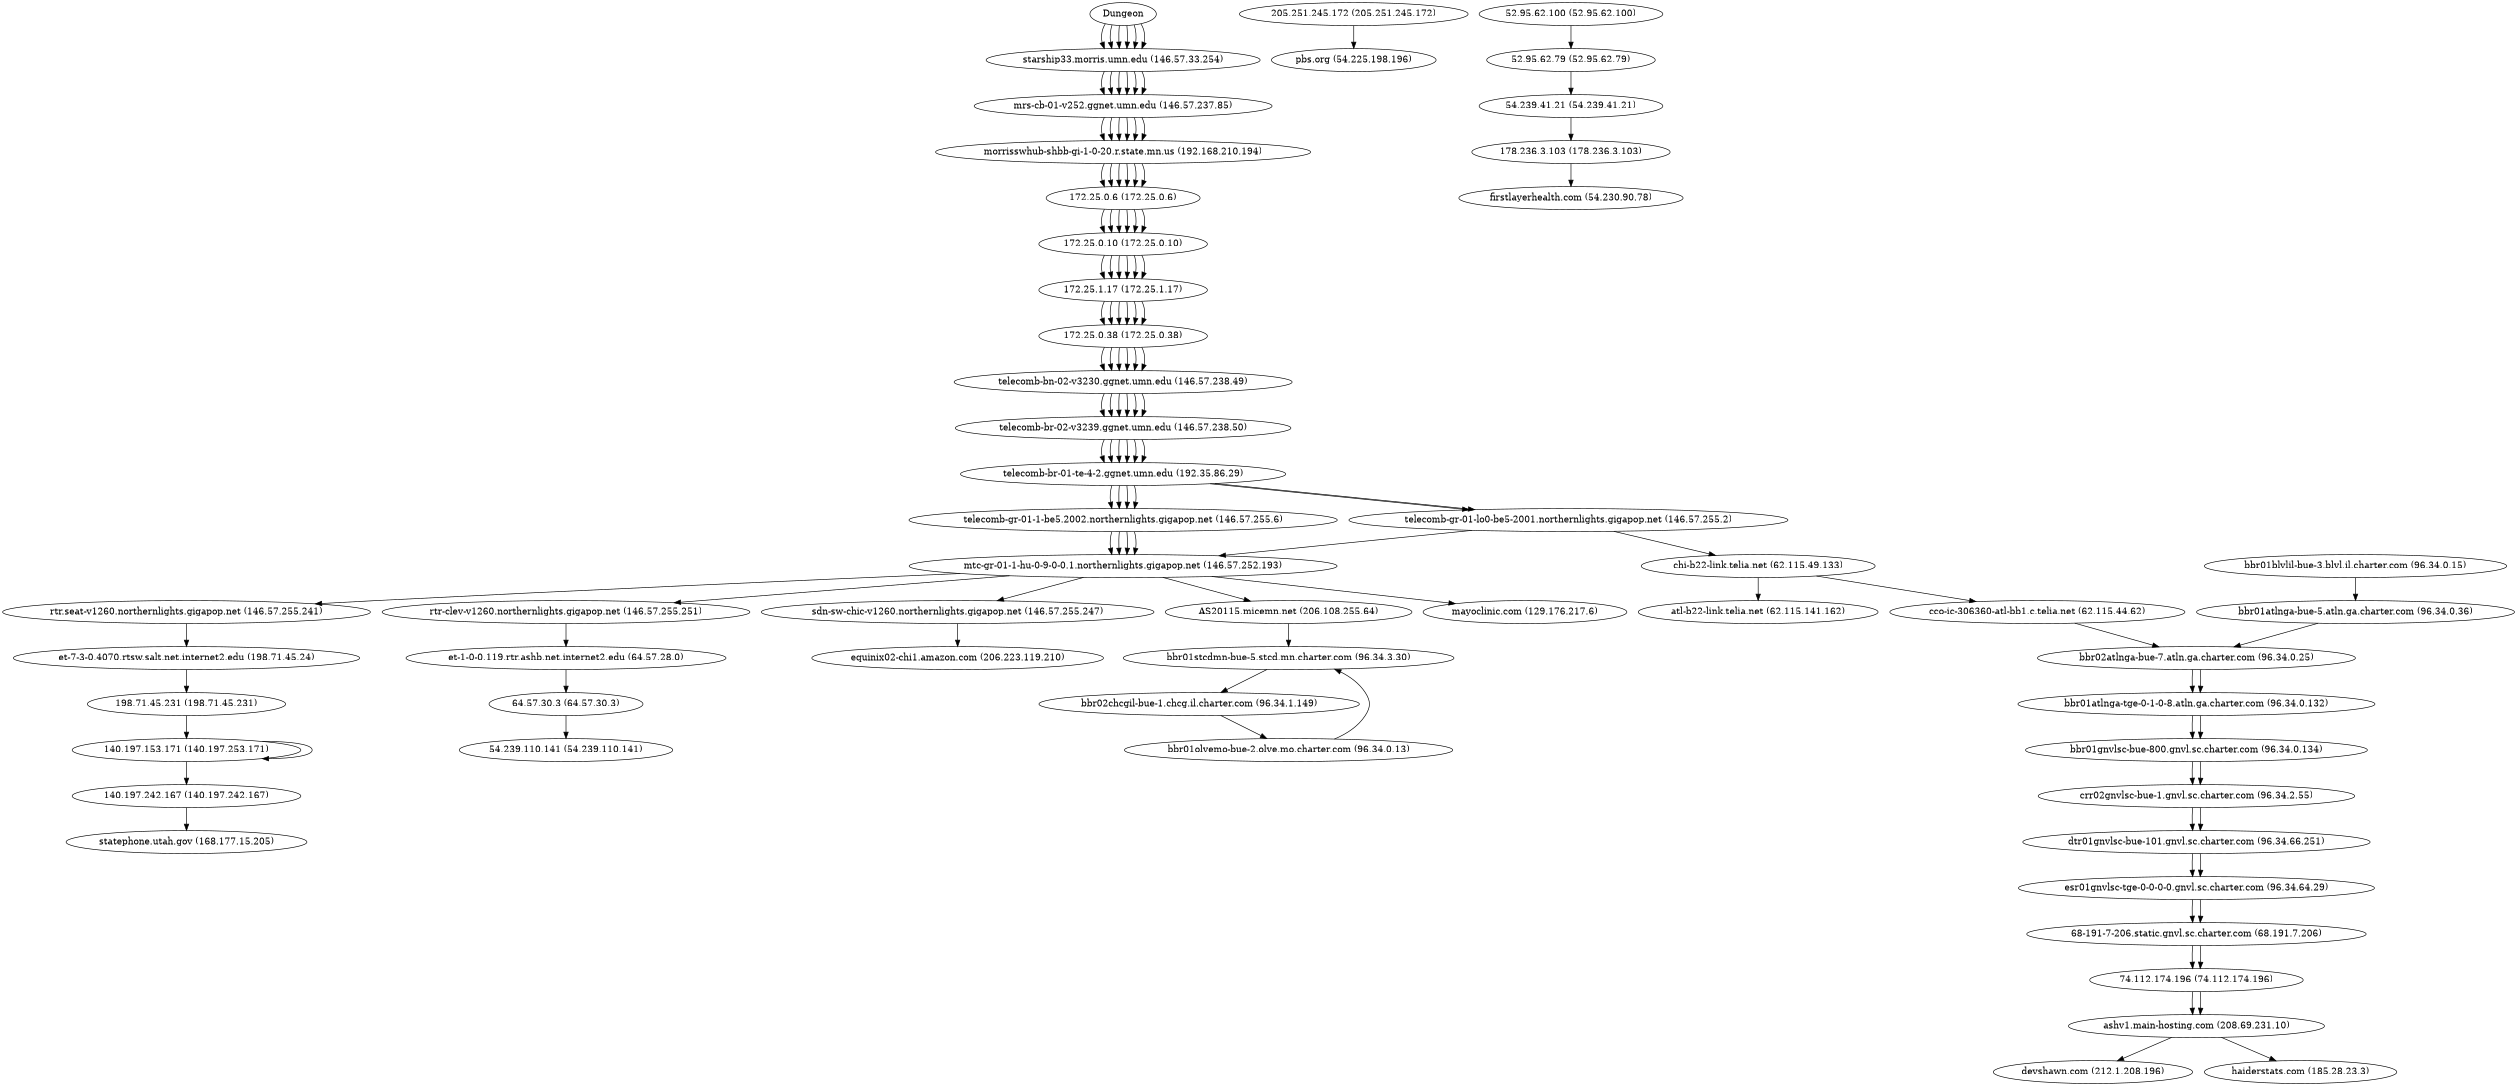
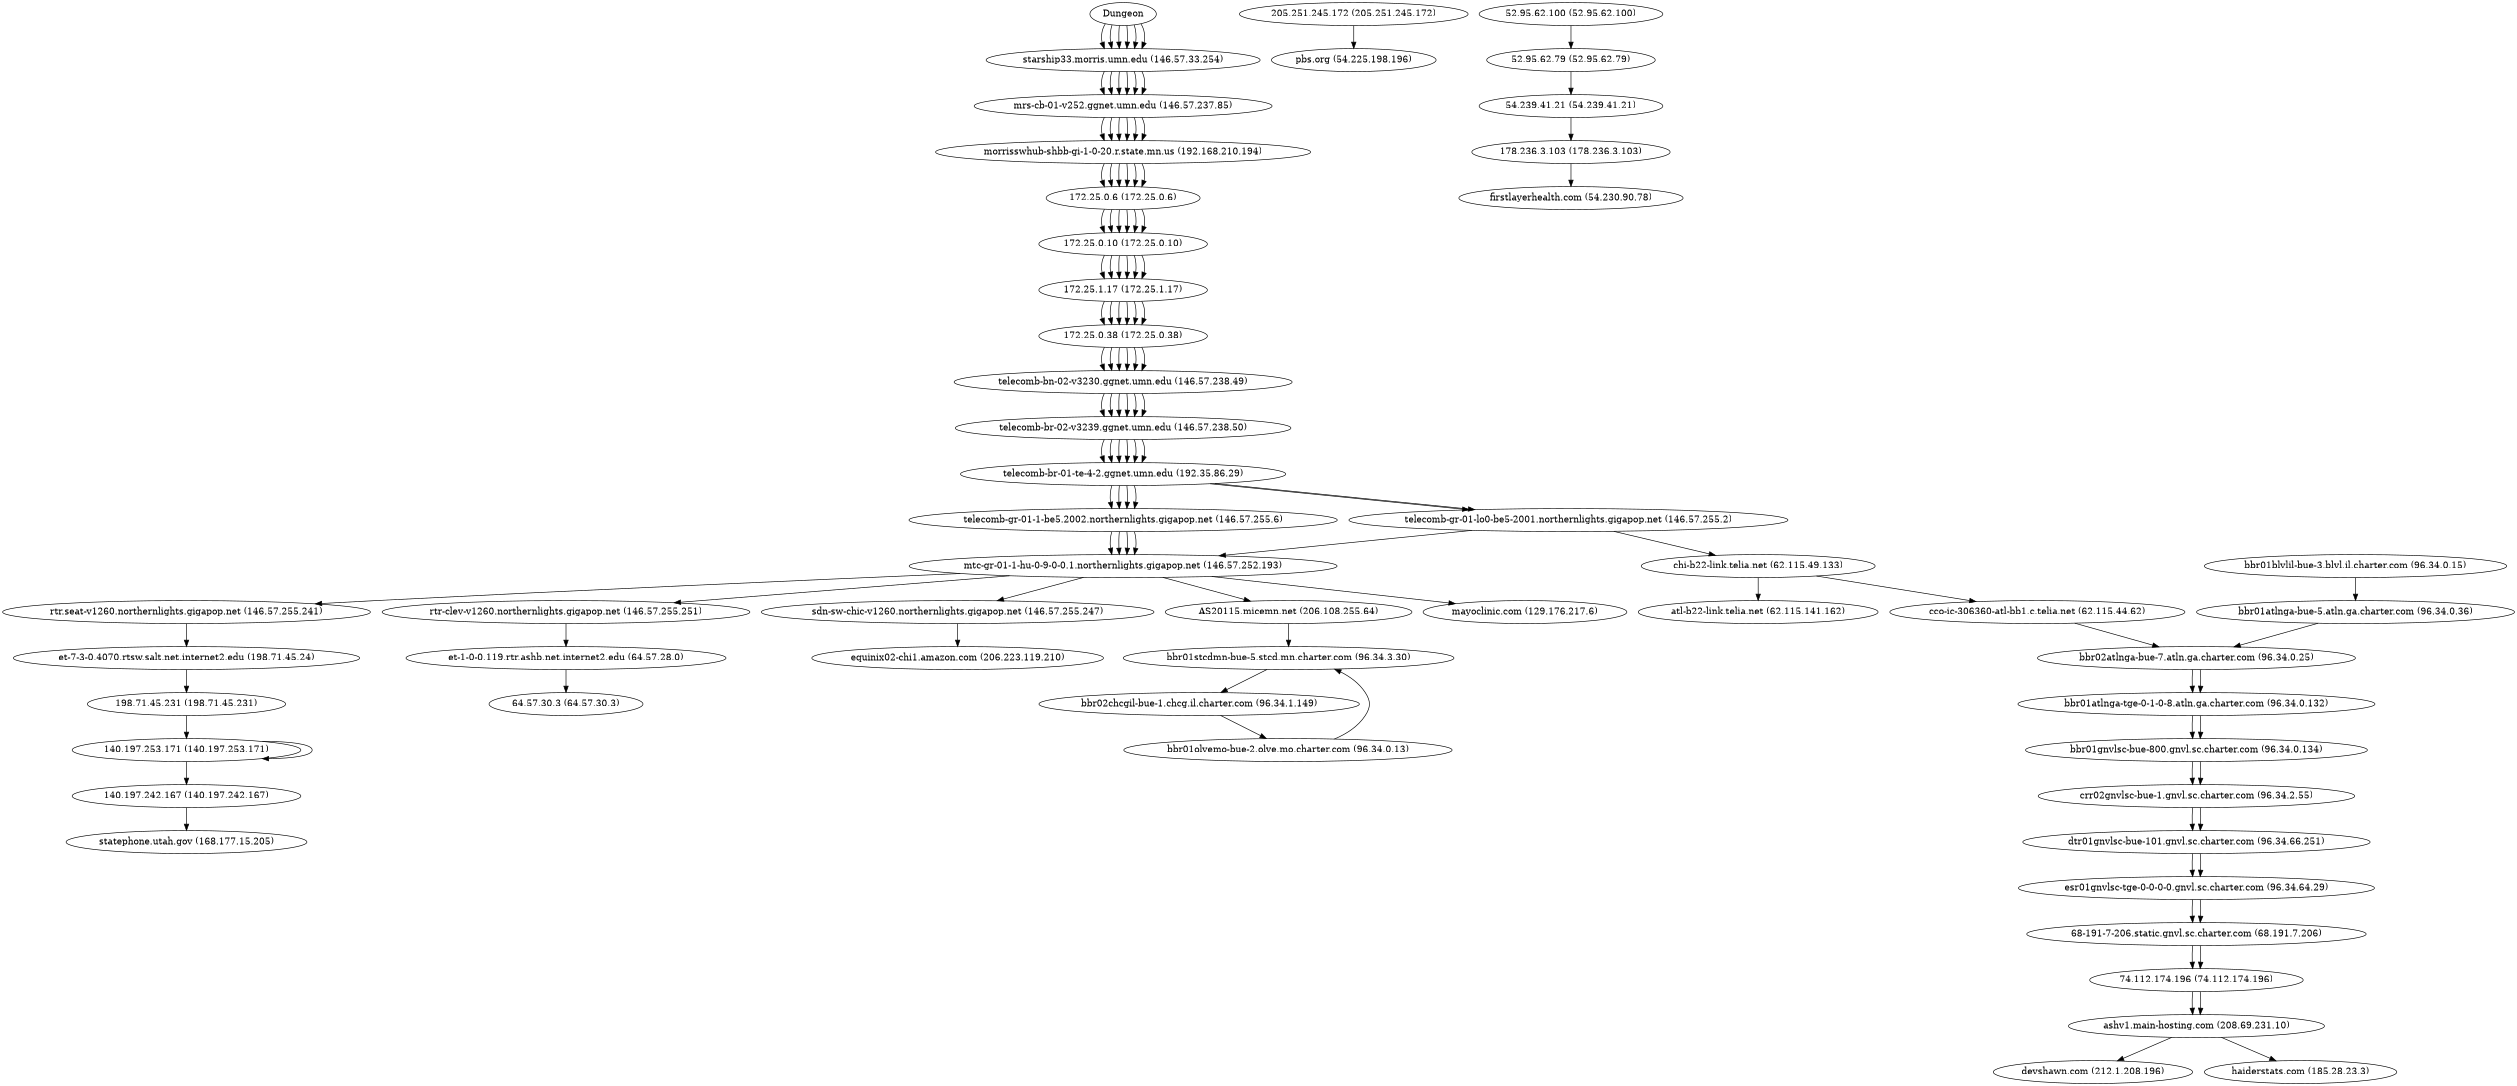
(187, 750) -> (187, 750)
(566, 750) -> none
